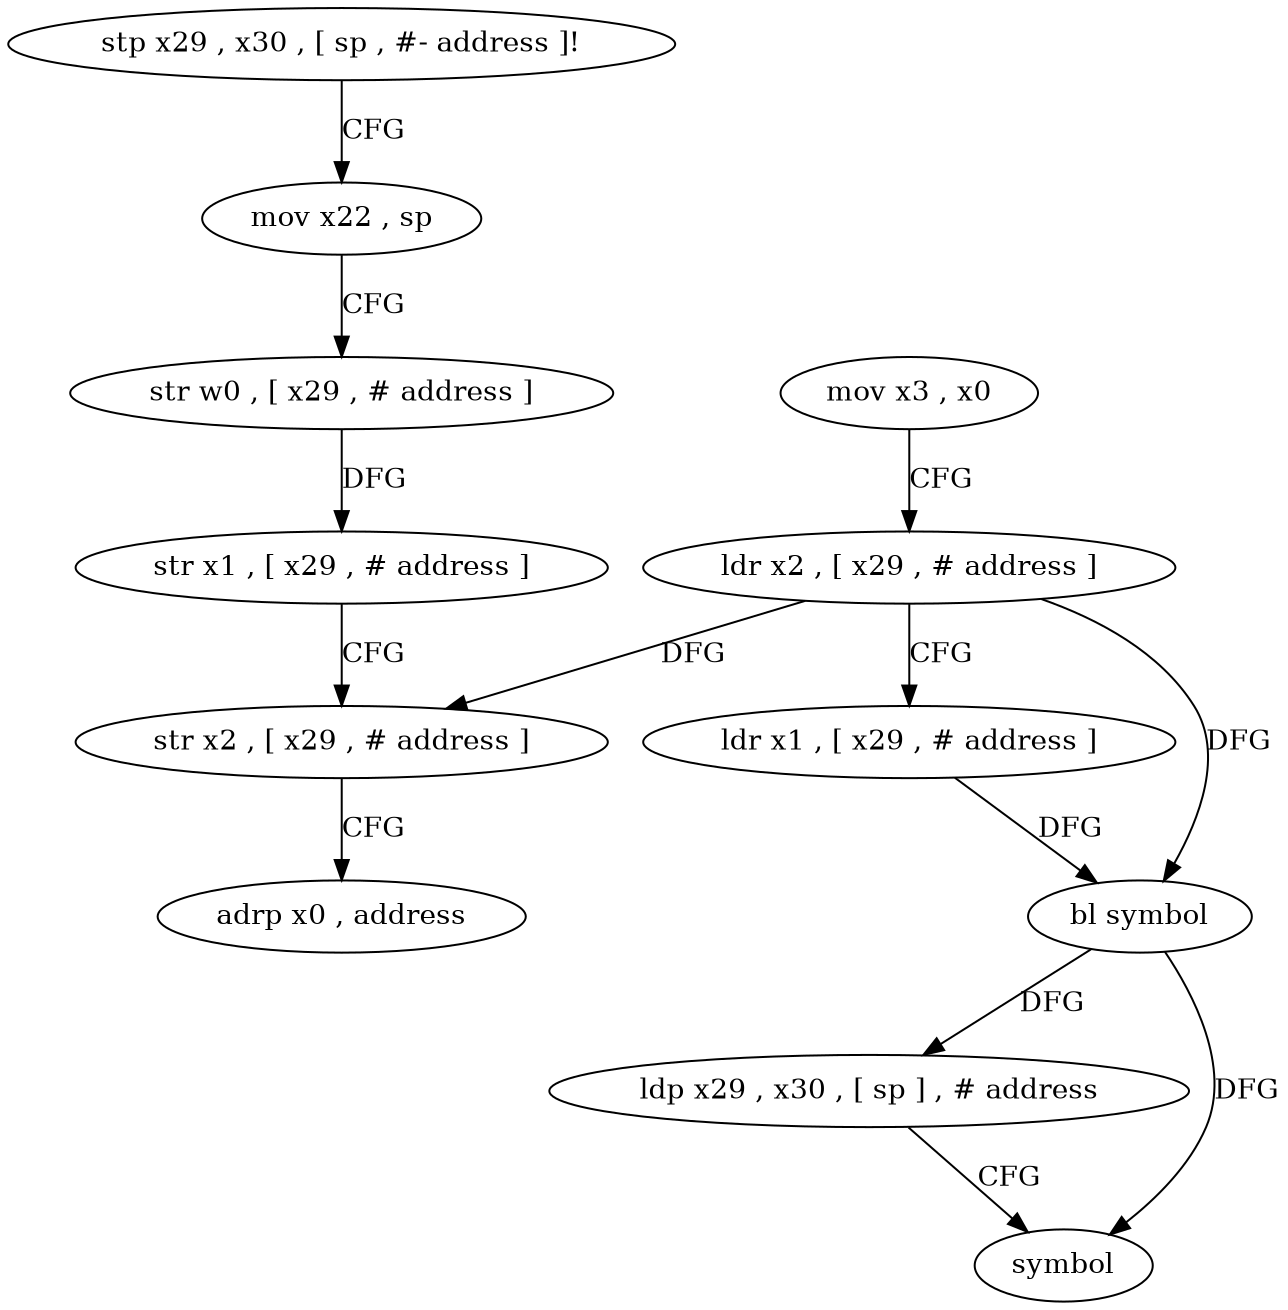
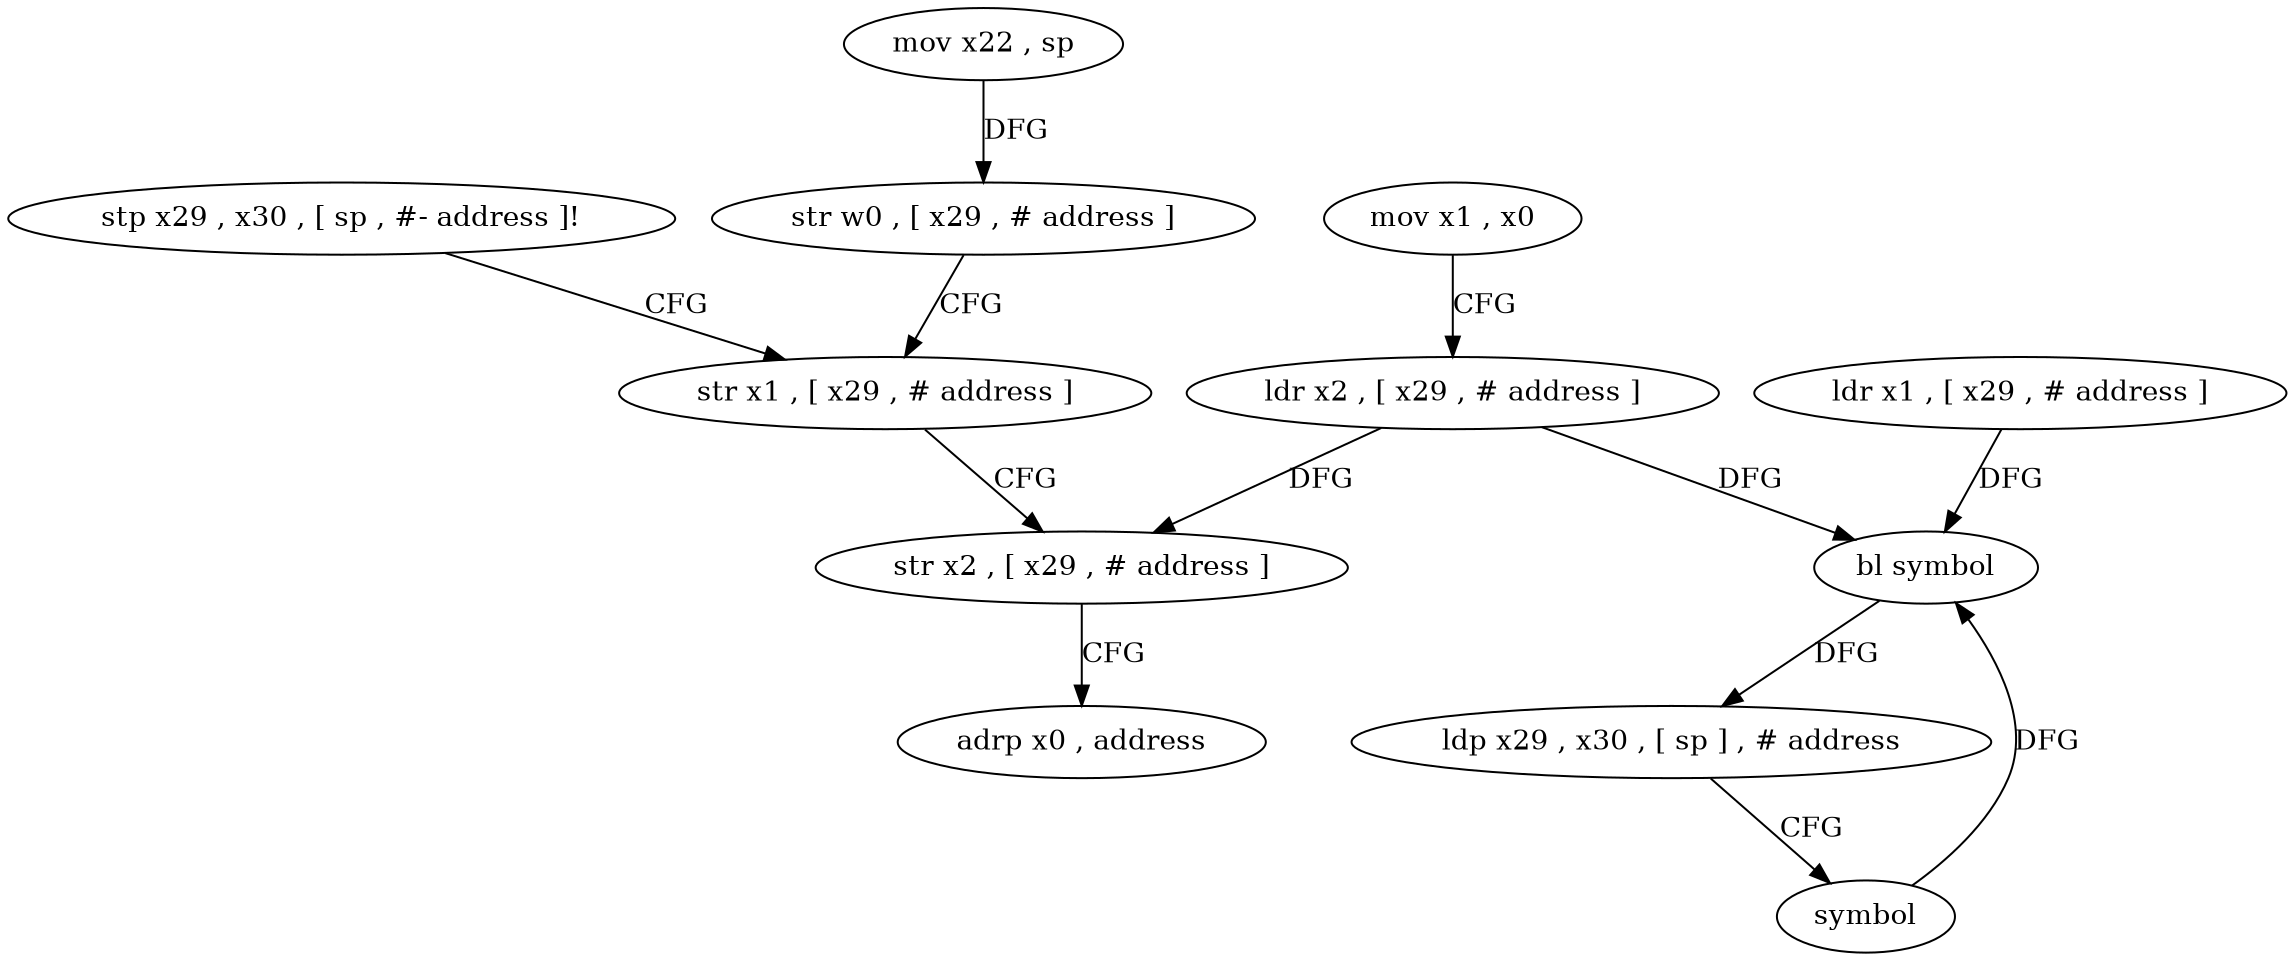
(342, 121) -> (605, 303)
(374, 306) -> (1017, 131)
(909, 393) -> (1453, 219)
(375, 480) -> (971, 306)
(909, 645) -> none
(1213, 1097) -> (2012, 766)
